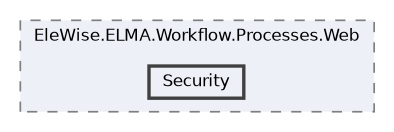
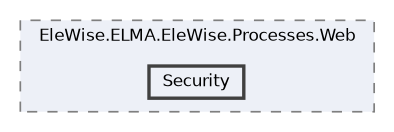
(197, 36) -> (197, 36)
